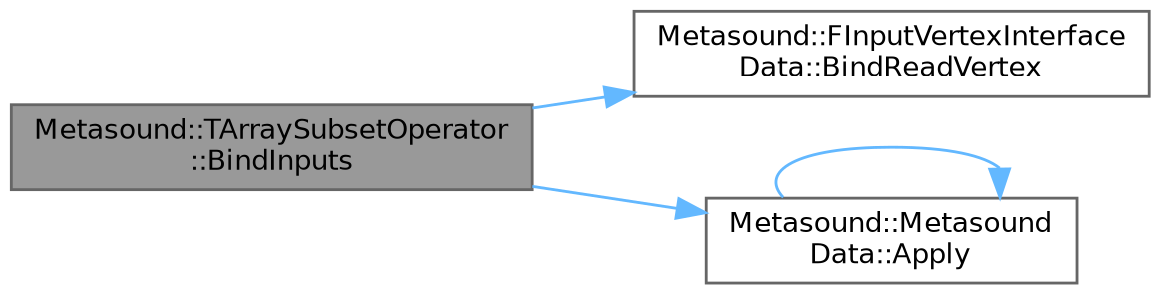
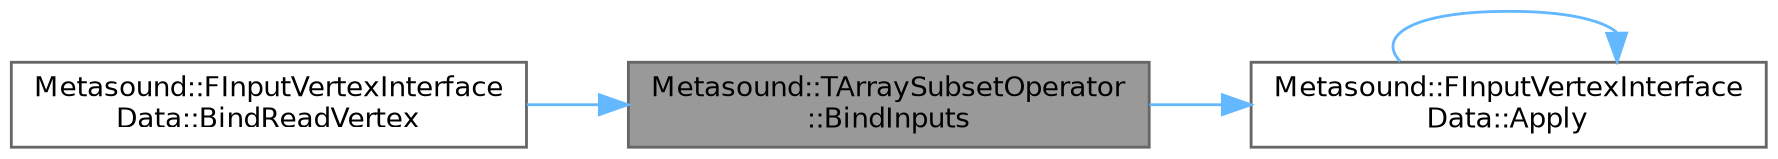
(569, 102) -> (563, 105)
(892, 241) -> (1509, 105)
